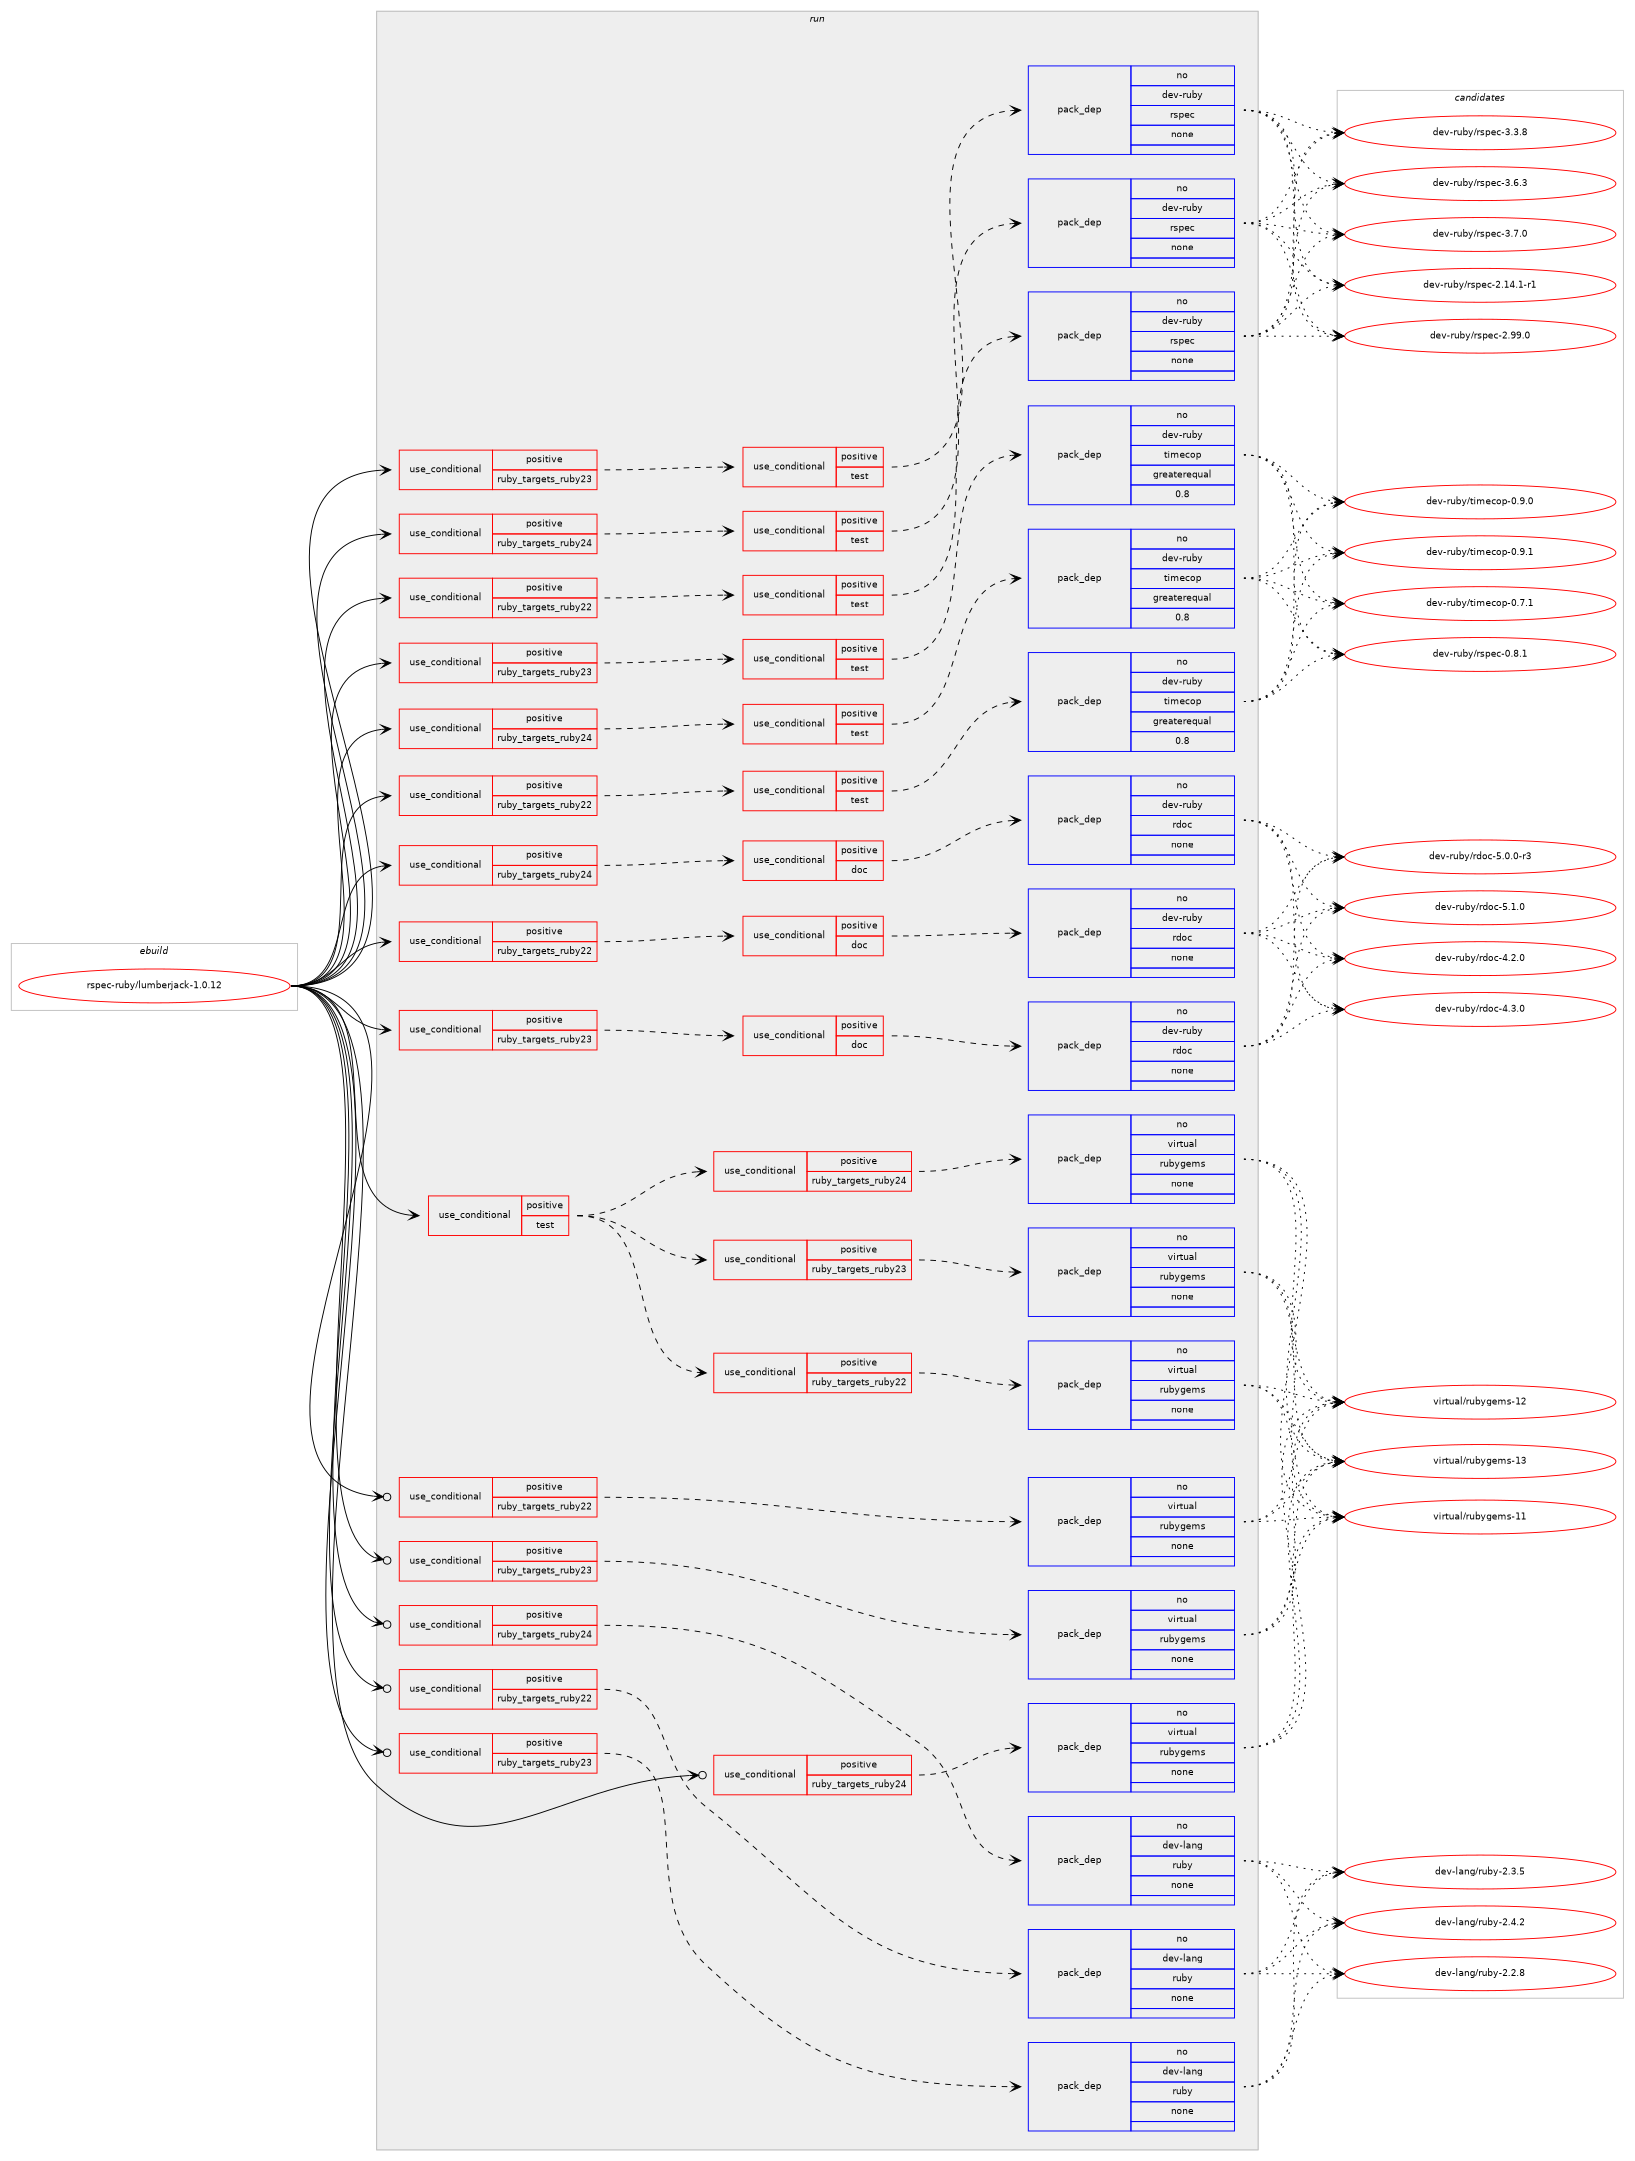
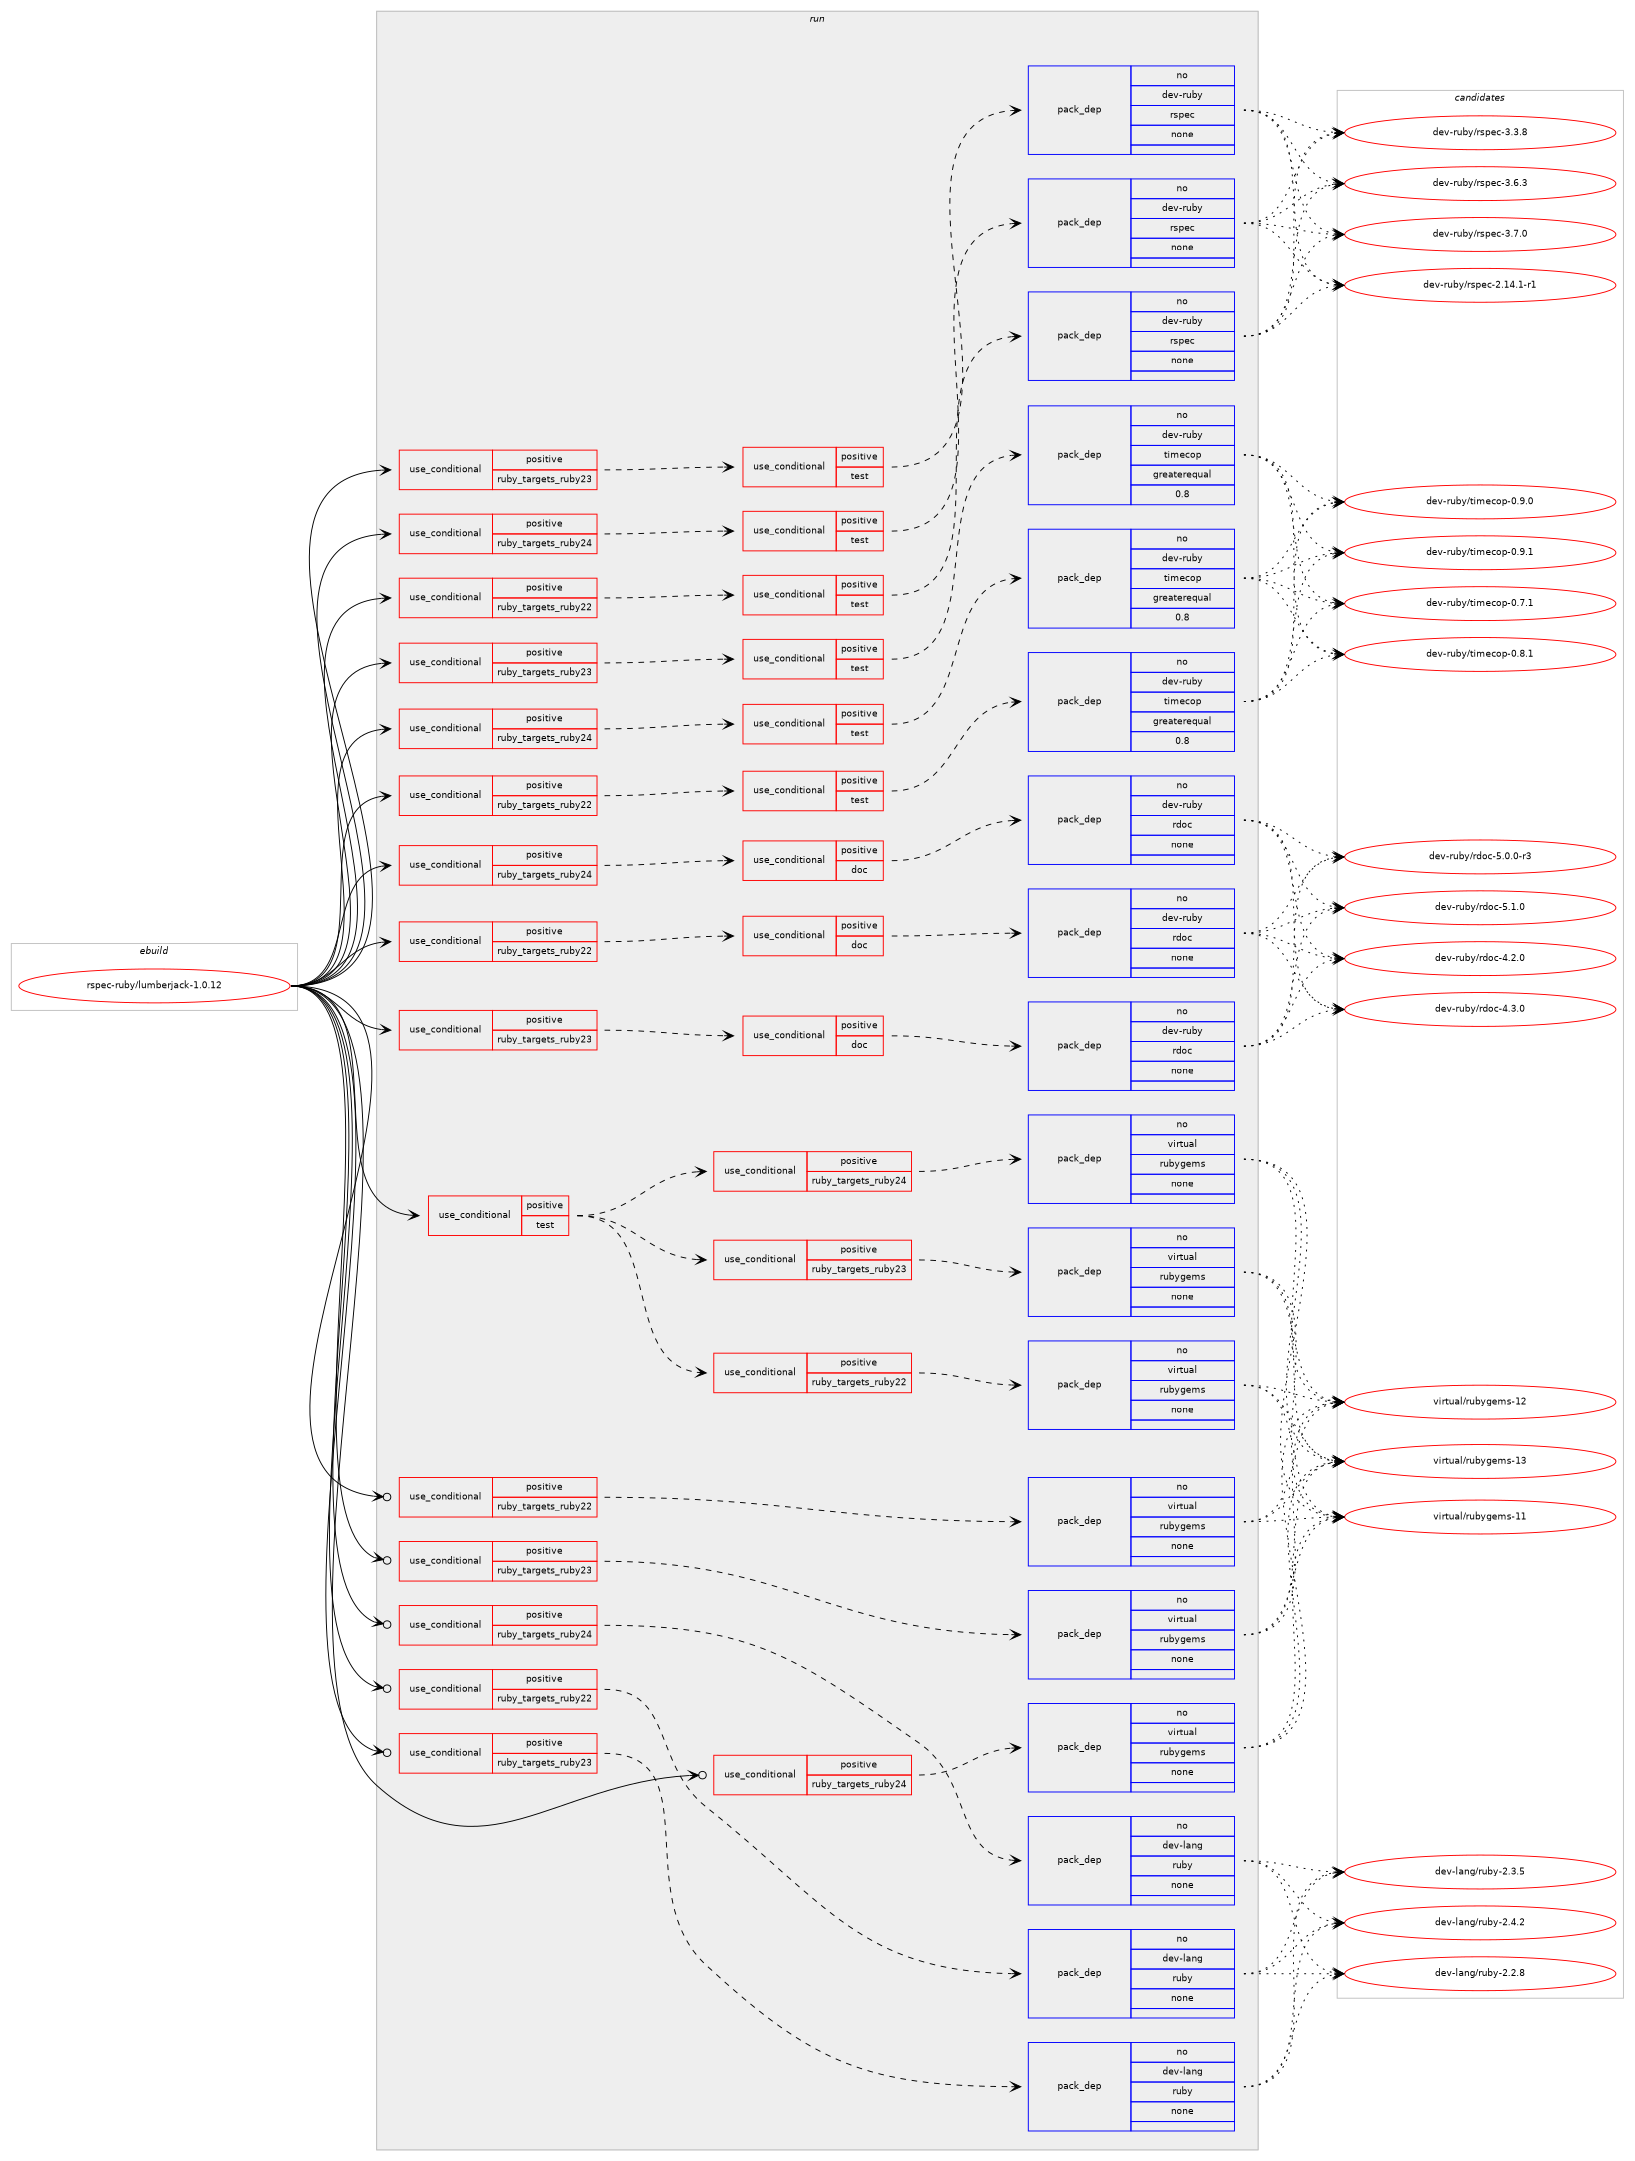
(1480, 336) -> none
(1480, 654) -> (1480, 654)
